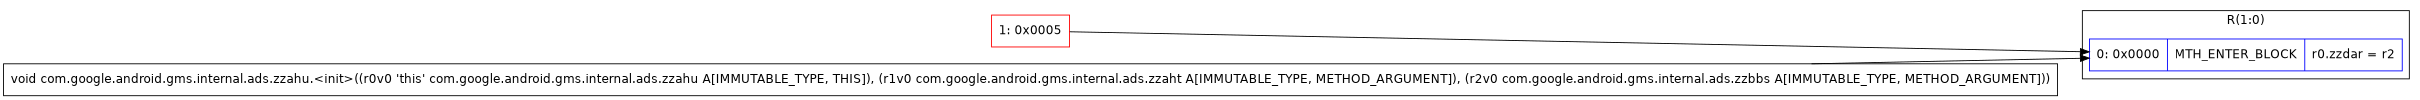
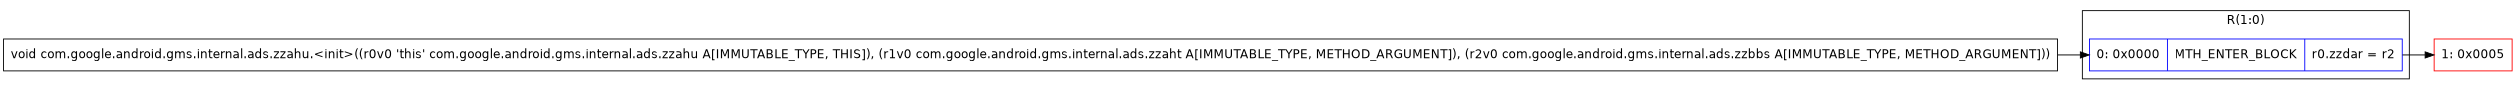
(1575, 42) -> (2415, 55)
